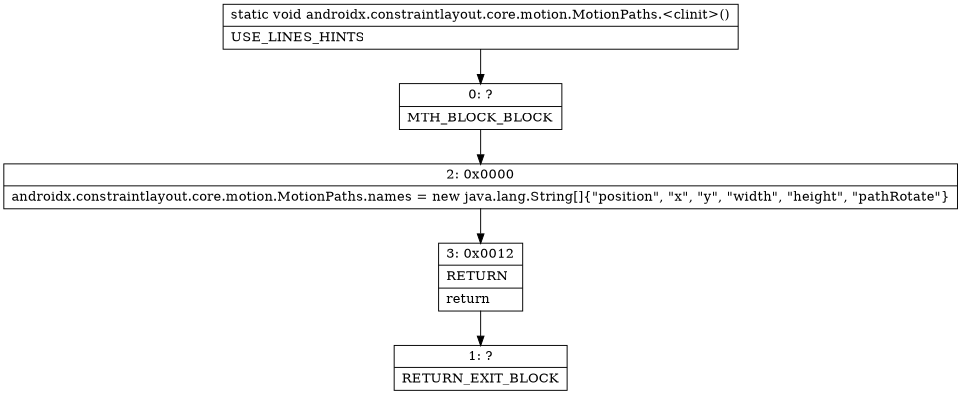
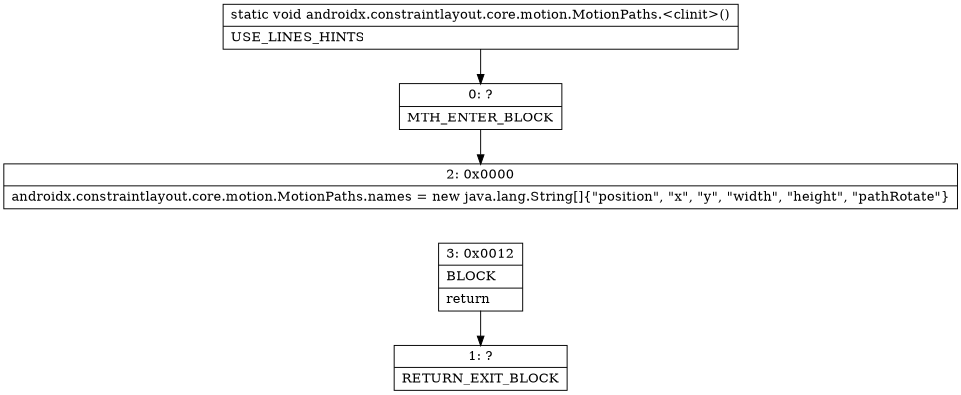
(480, 118) -> (481, 118)
(481, 221) -> none
(477, 276) -> (471, 276)
